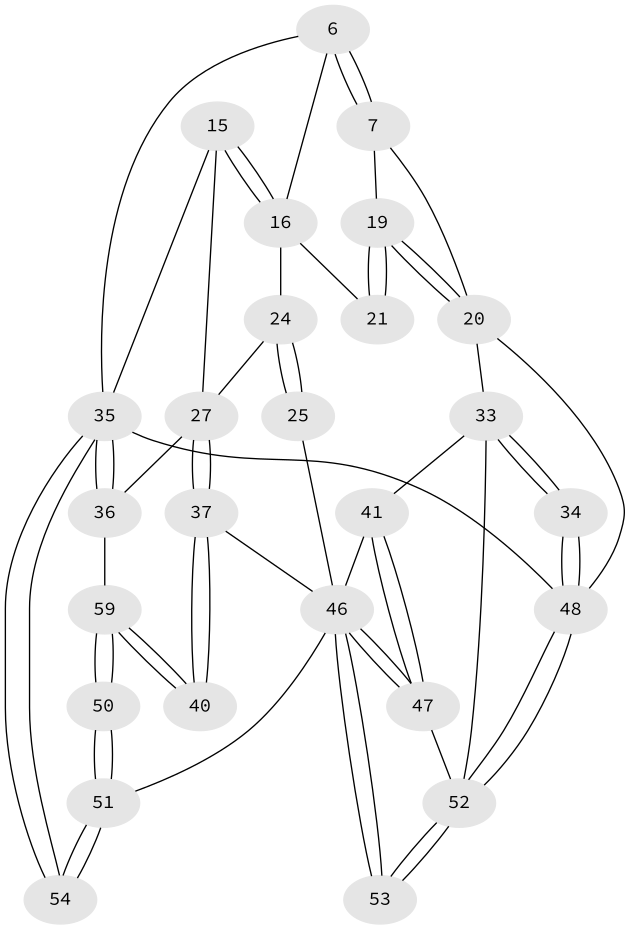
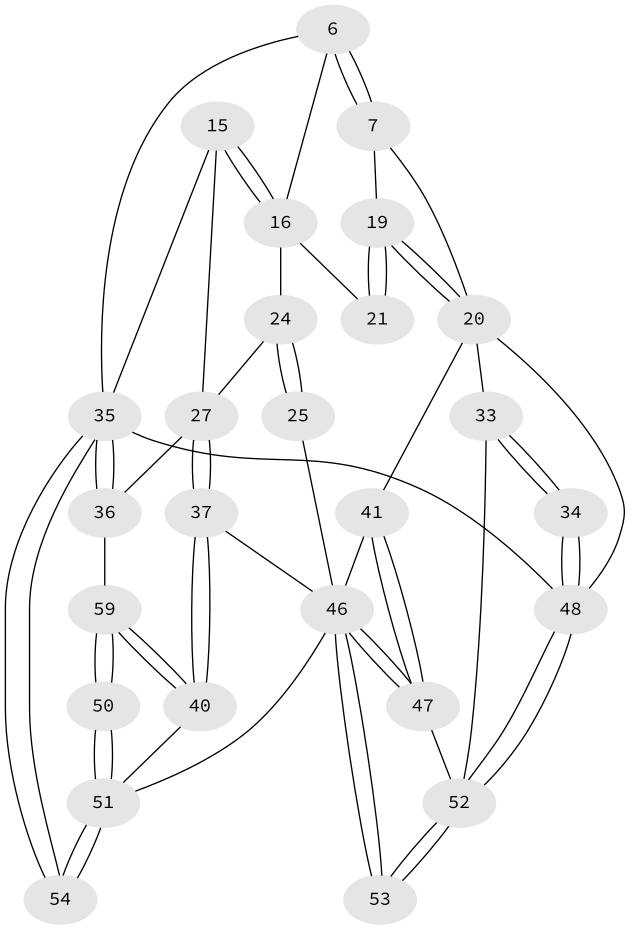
(429, 465) -> (423, 416)
none -> (152, 755)
